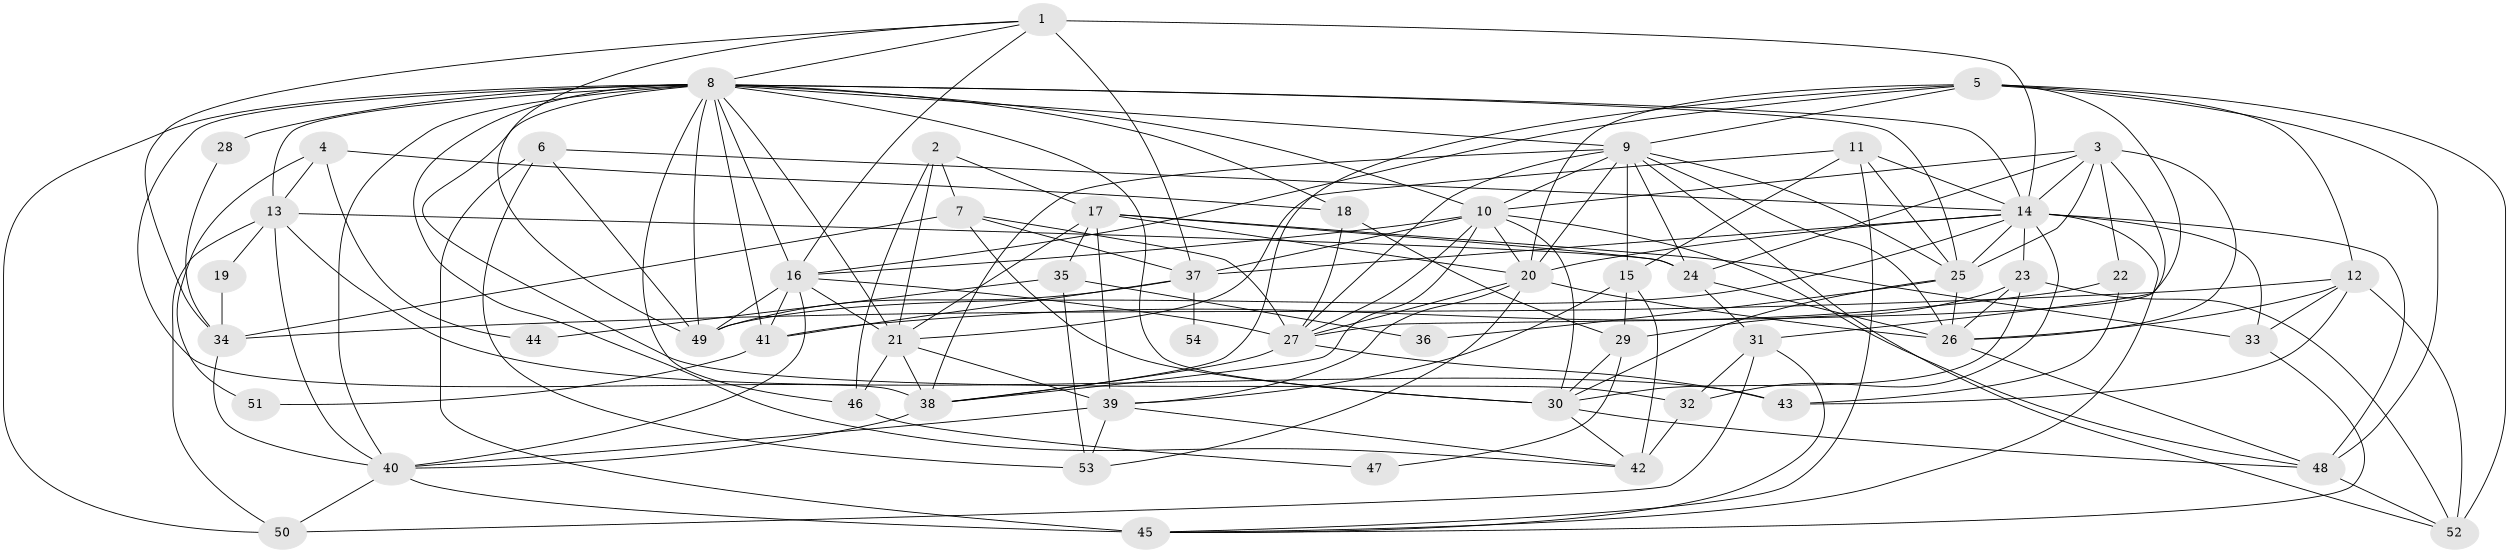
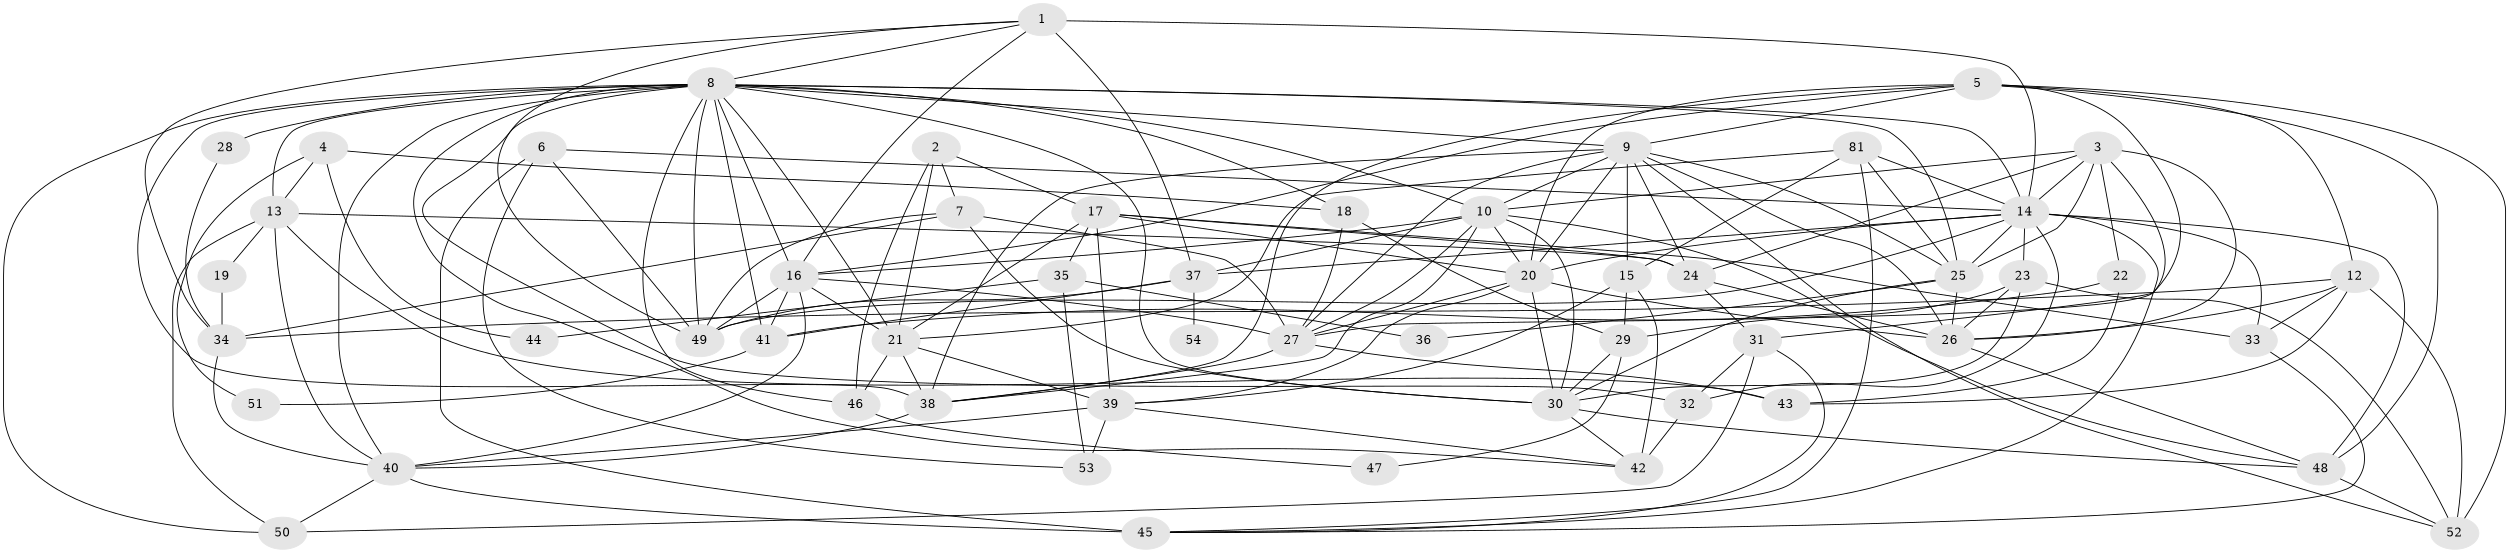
(1857, 148) -> (1857, 148)
(1087, 247) -> (775, 253)
(1332, 414) -> (1543, 340)
